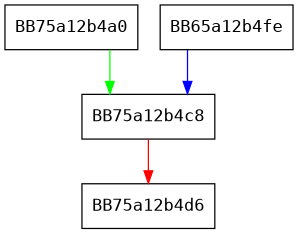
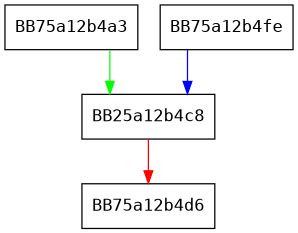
(71, 27) -> (71, 27)
(227, 27) -> (227, 27)
(148, 117) -> (148, 117)
